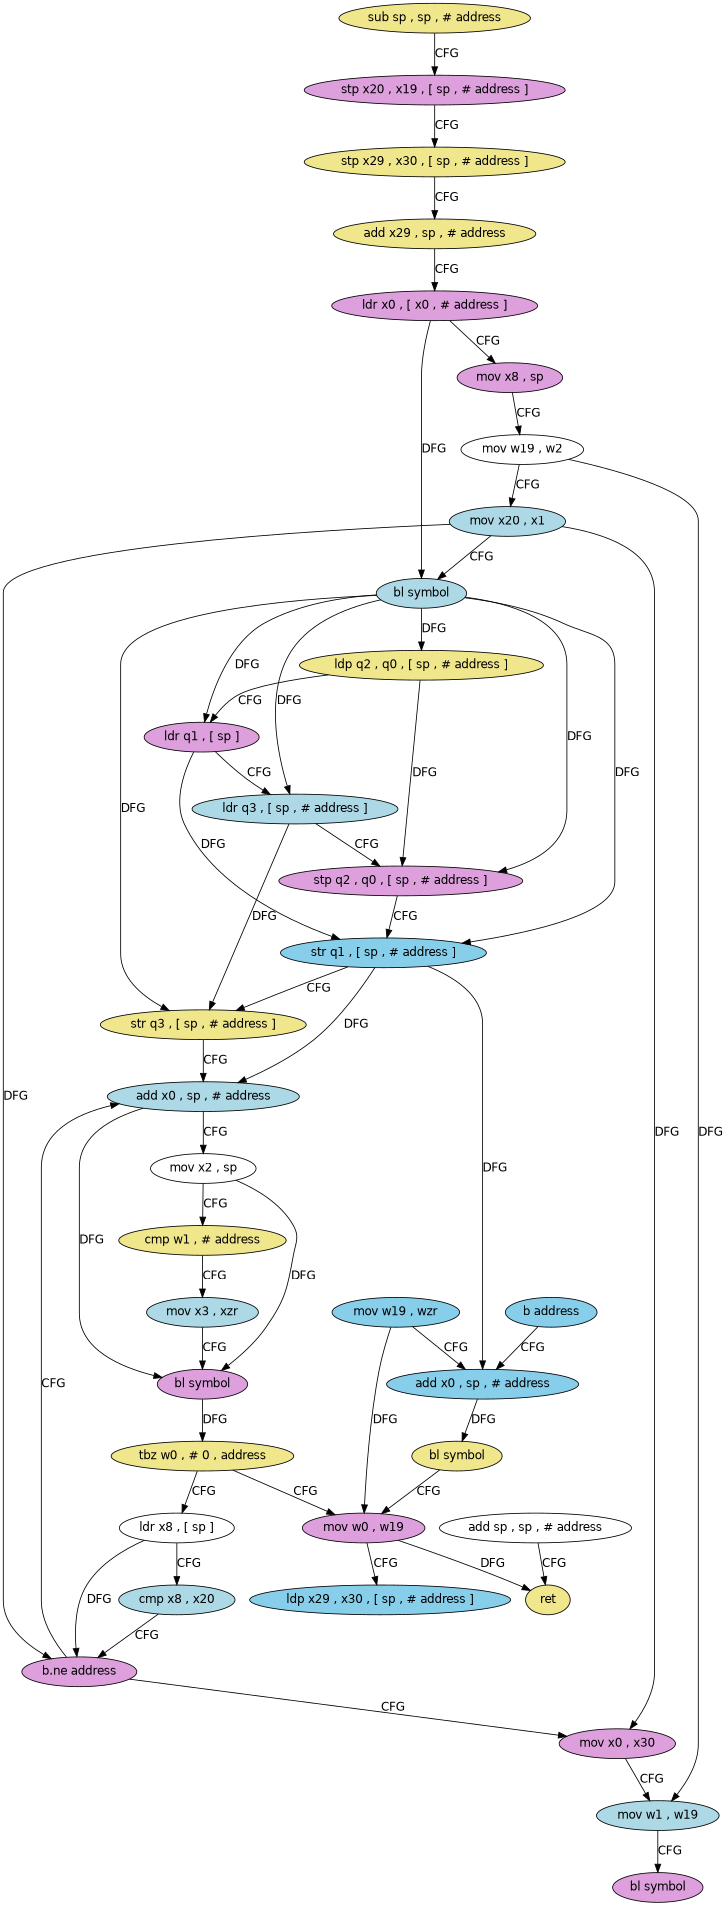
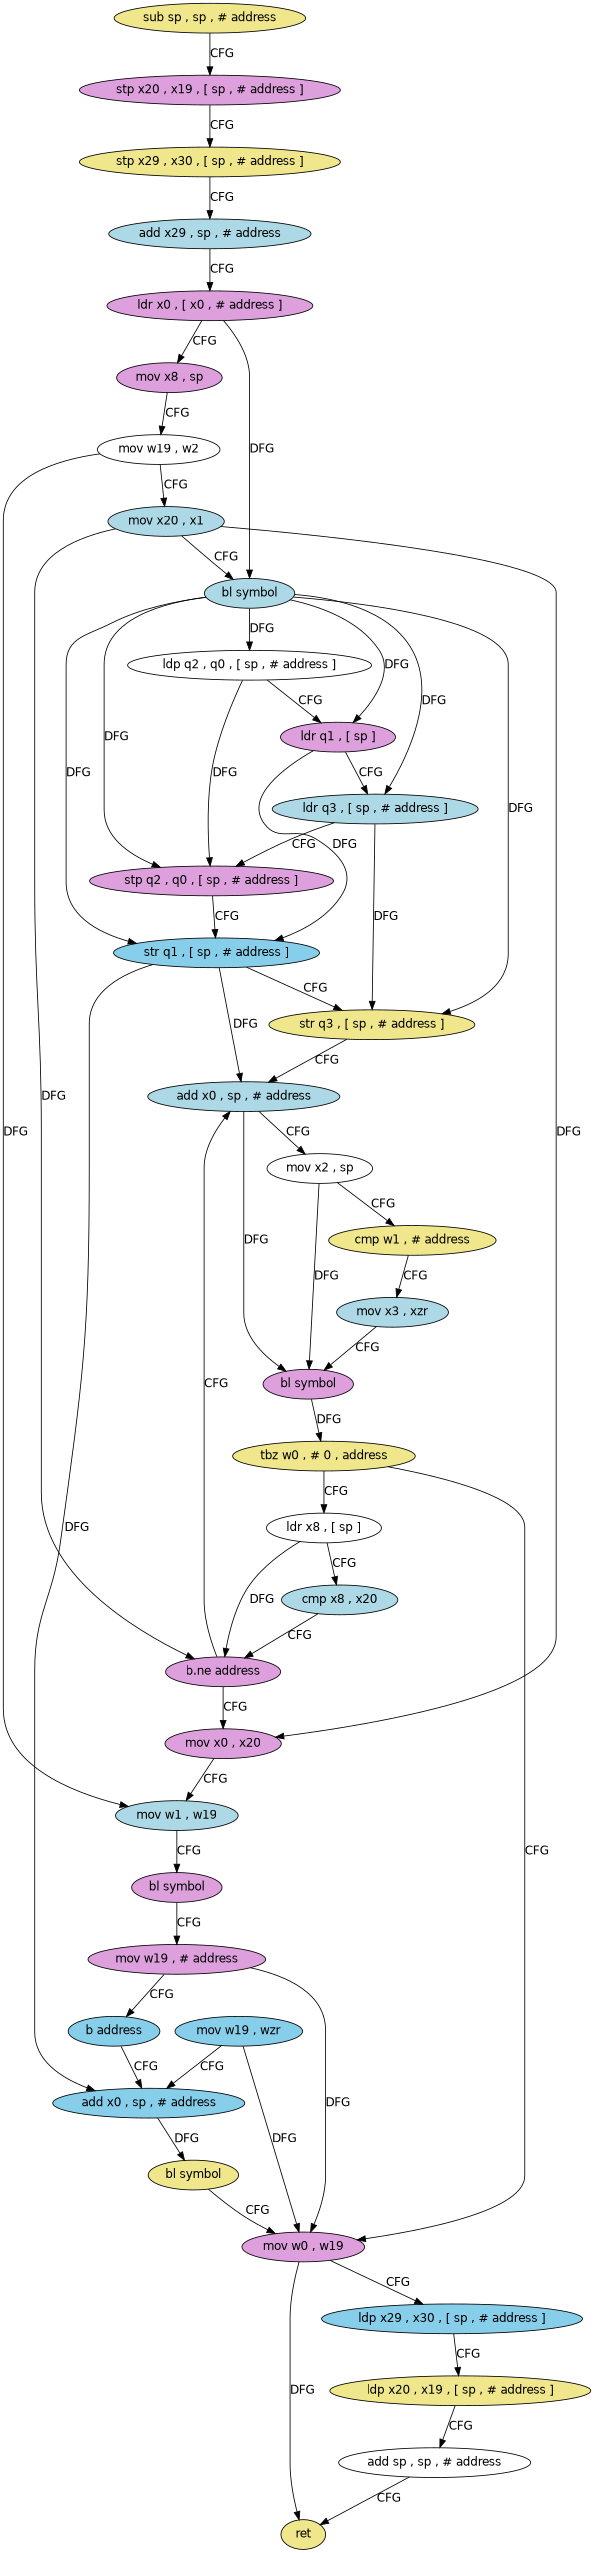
(435, 234) -> (210, 234)
(421, 665) -> (250, 665)
(617, 1744) -> (223, 1744)
none -> (177, 1959)
none -> (460, 2391)
